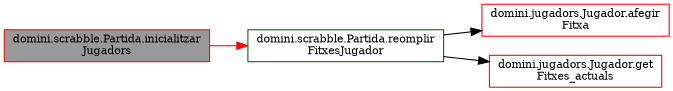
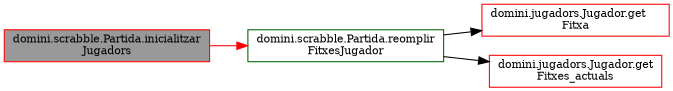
(576, 20) -> (576, 20)
